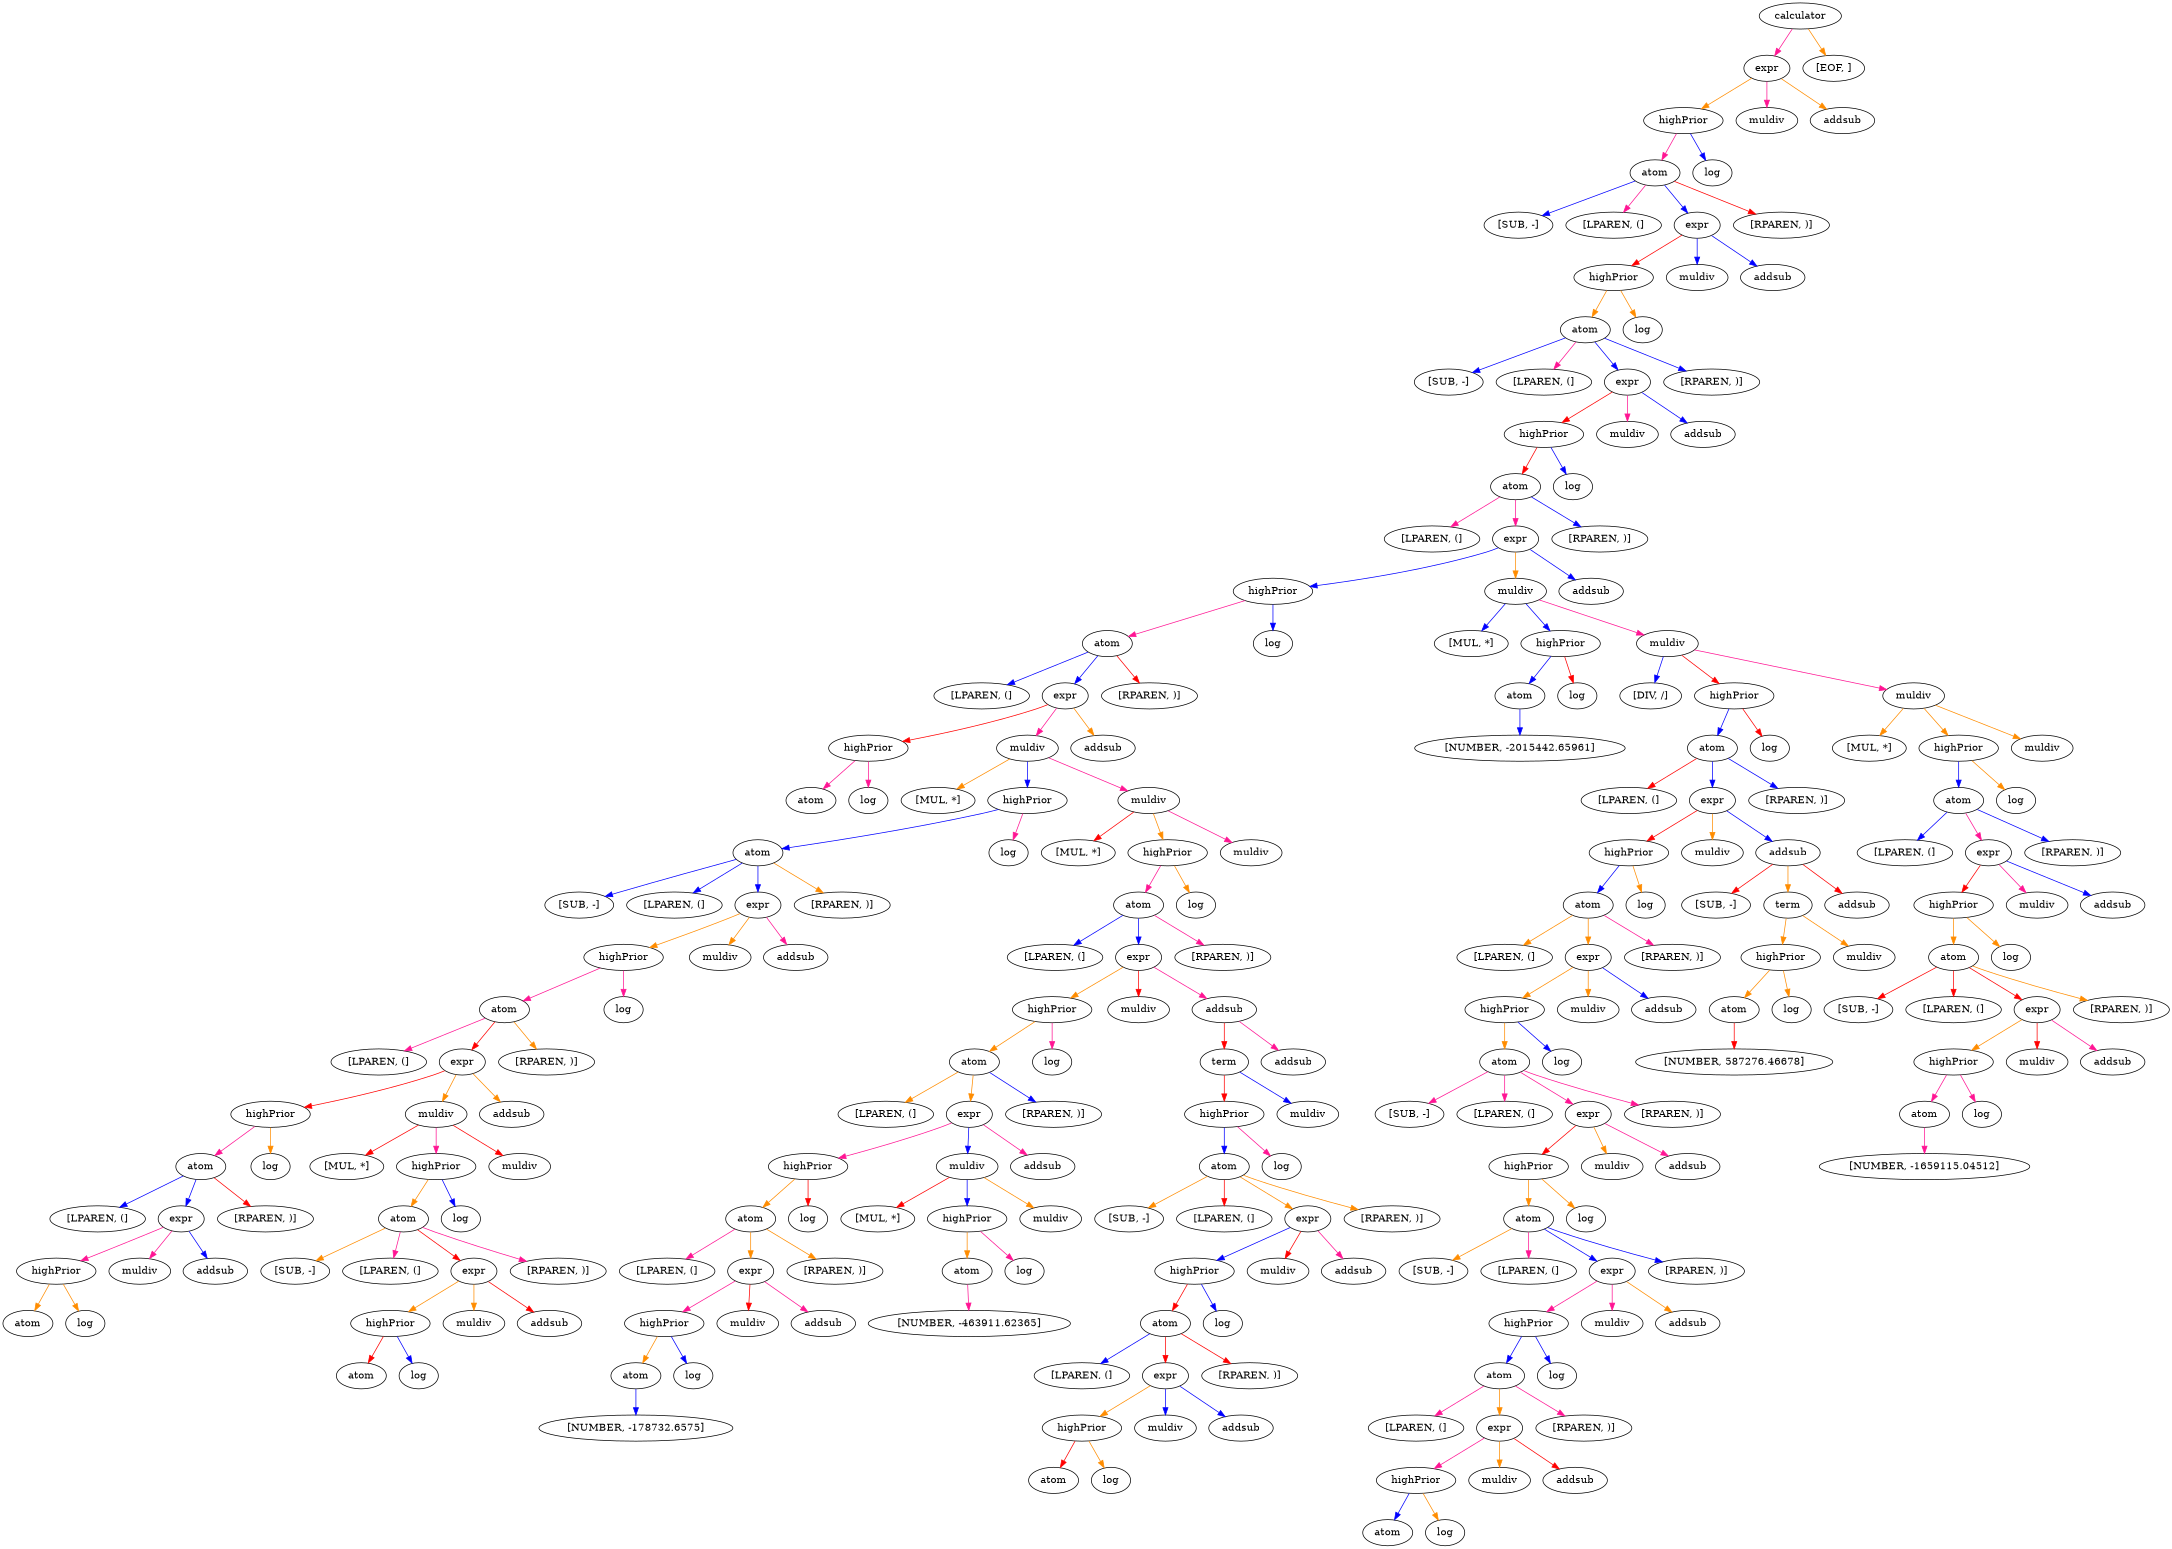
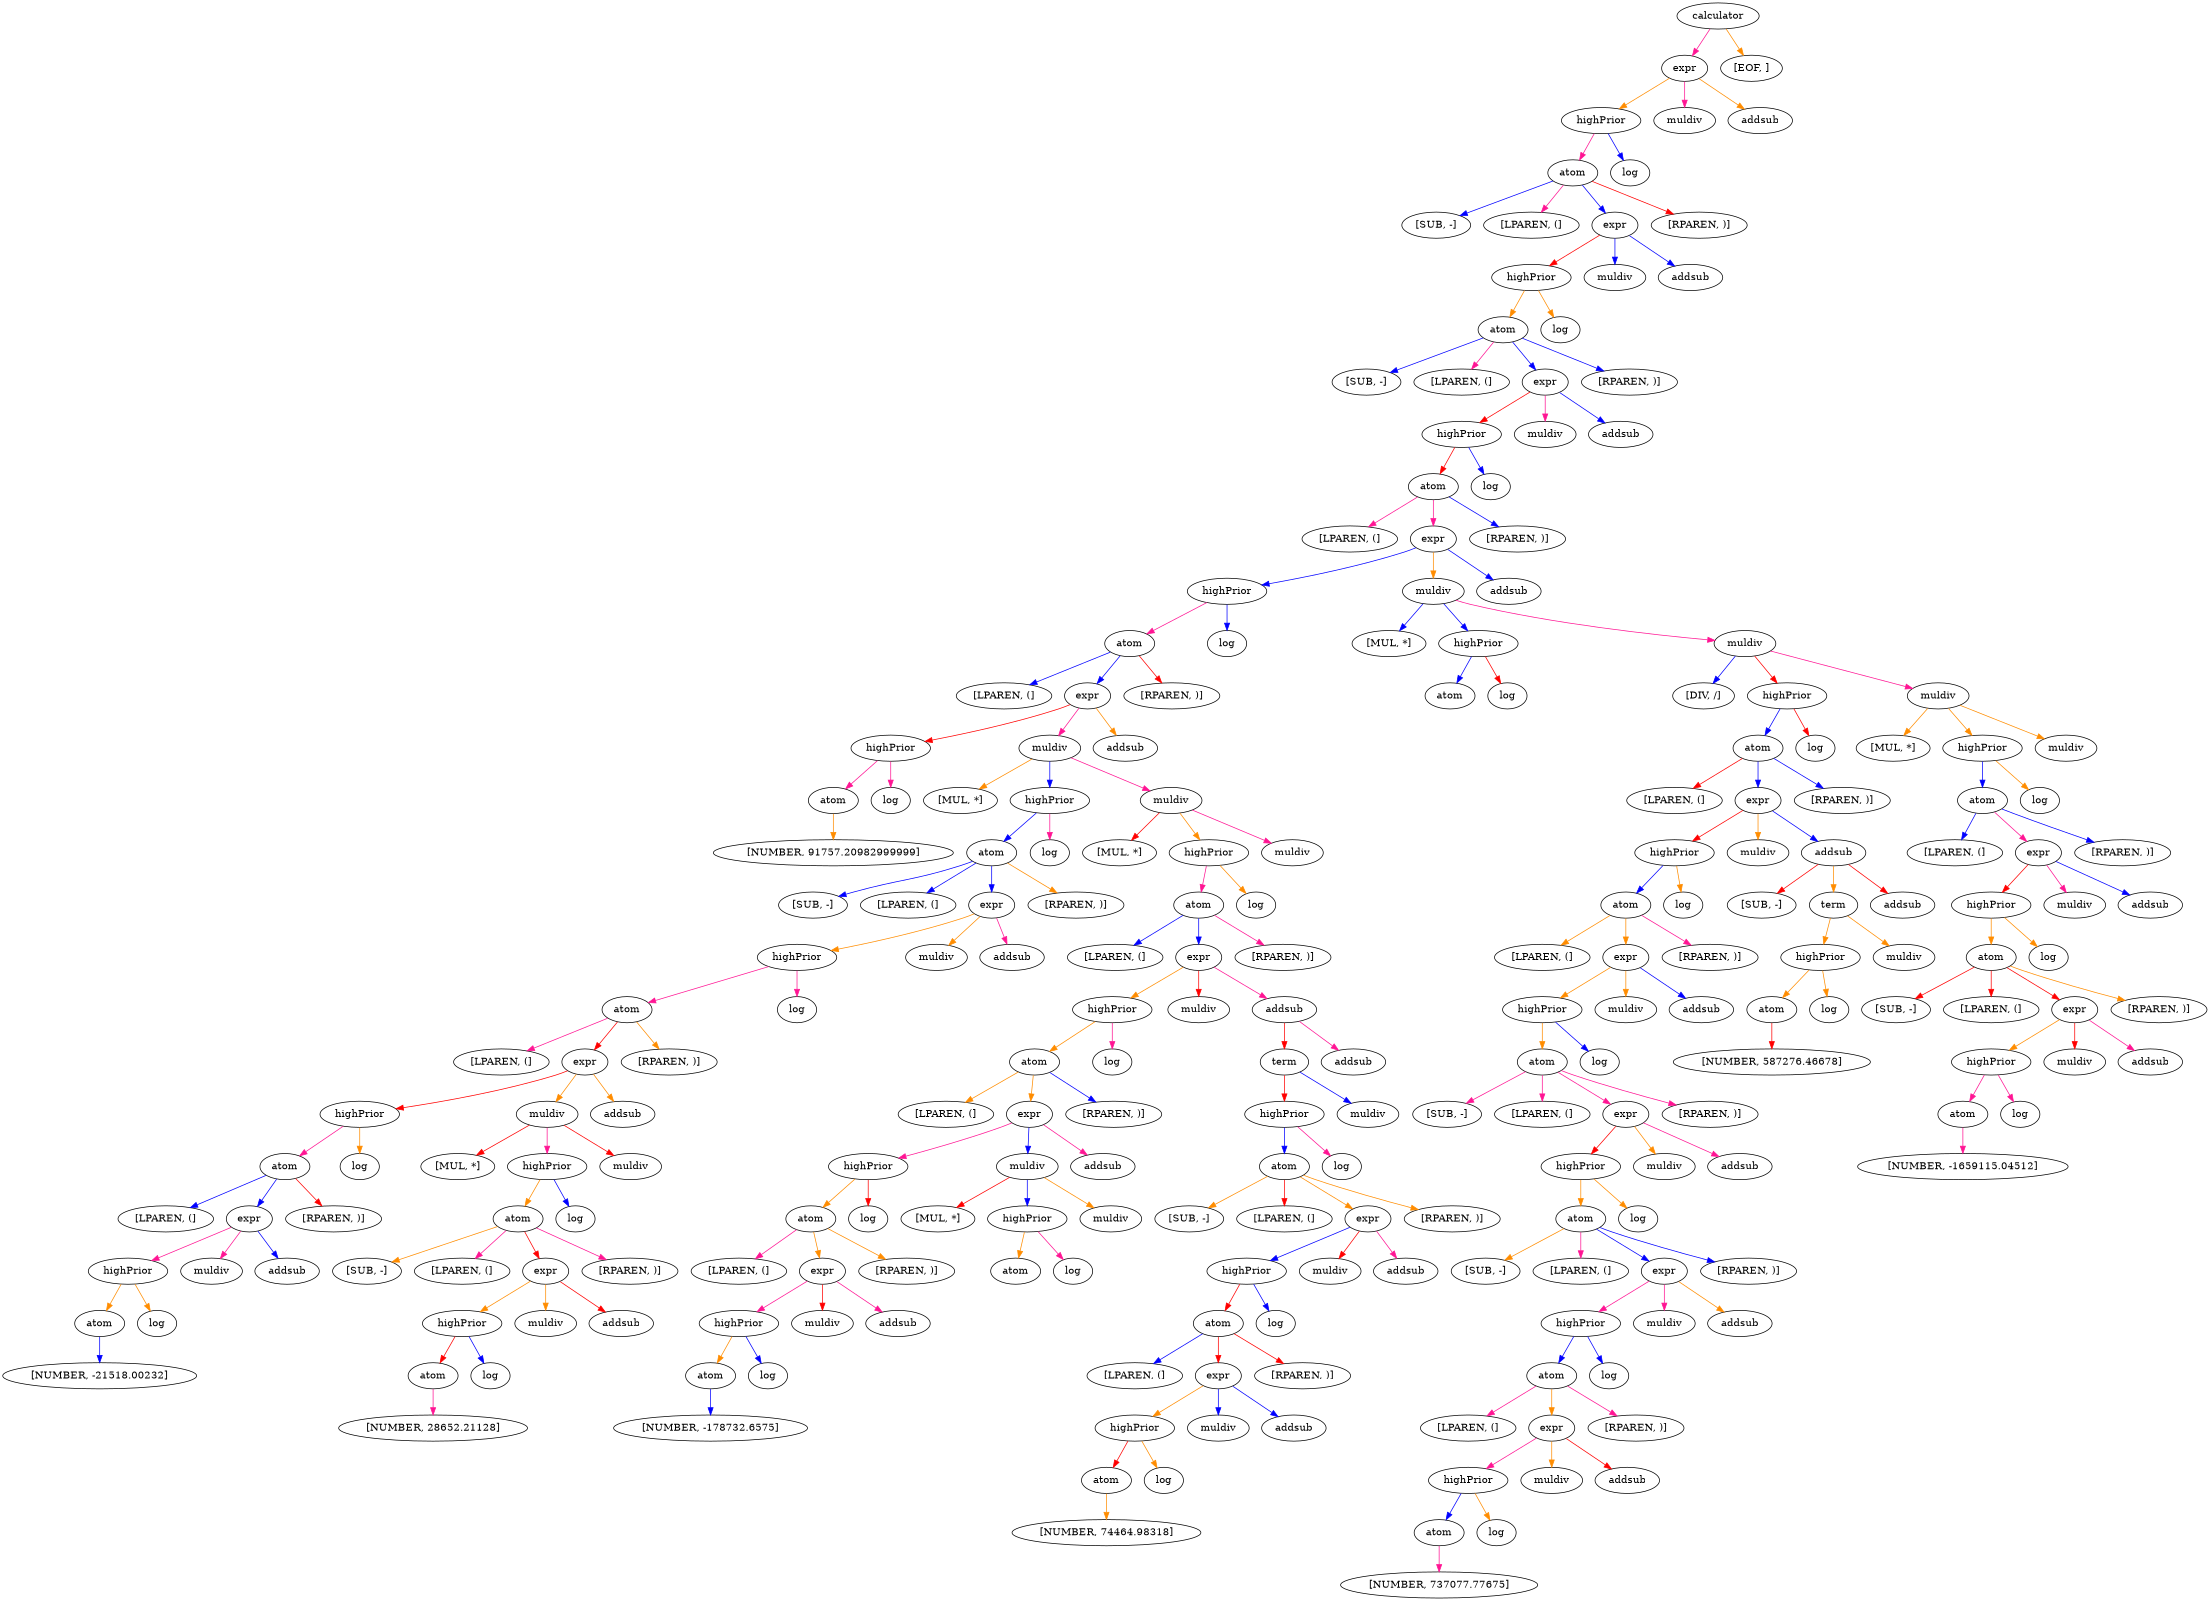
(1520, 748) -> none
none -> (833, 853)
(969, 1323) -> none
none -> (100, 1376)
none -> (433, 1428)
none -> (1106, 1533)
none -> (1439, 1585)
